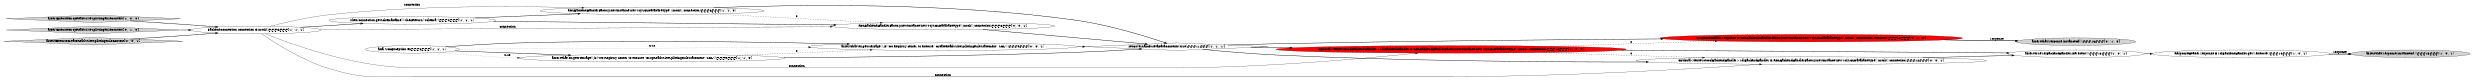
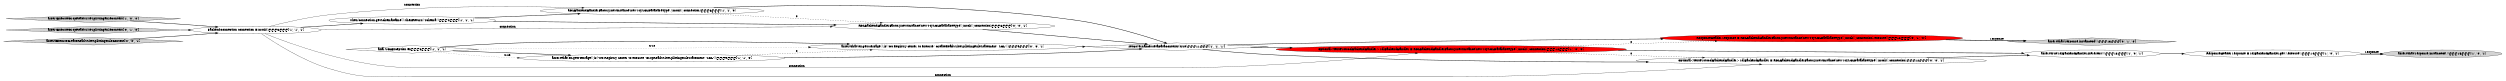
(2076, 42) -> (2092, 42)
(412, 49) -> (412, 49)
